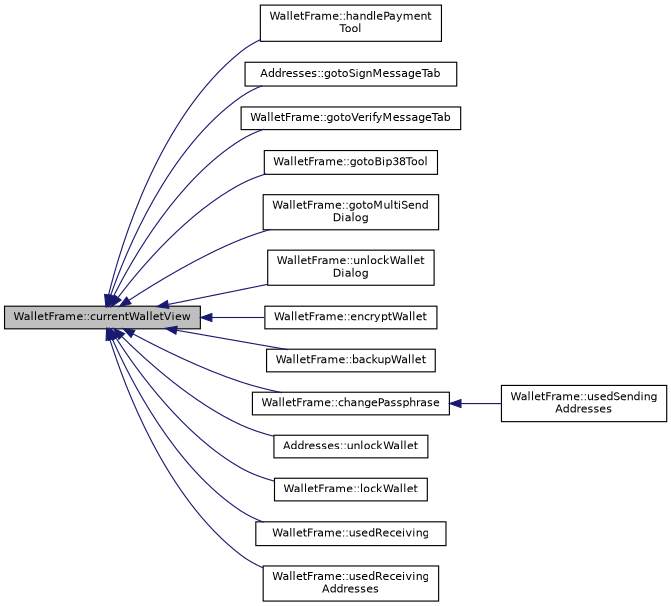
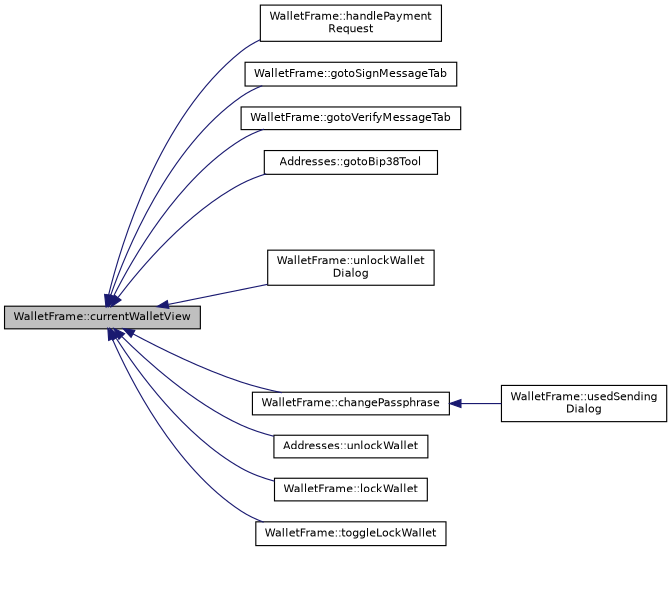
(351, 23) -> (351, 23)
(351, 74) -> (351, 74)
(351, 162) -> (351, 162)
(351, 212) -> none
(351, 318) -> none
(351, 361) -> none
(584, 404) -> (584, 404)
(351, 534) -> (351, 534)
(351, 584) -> none
